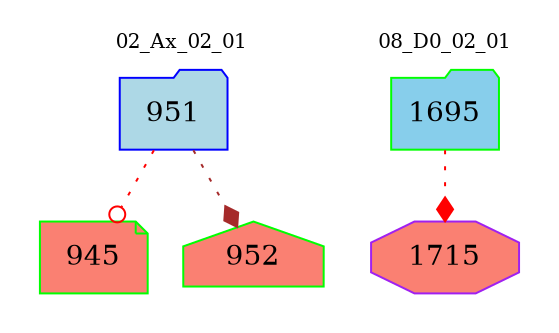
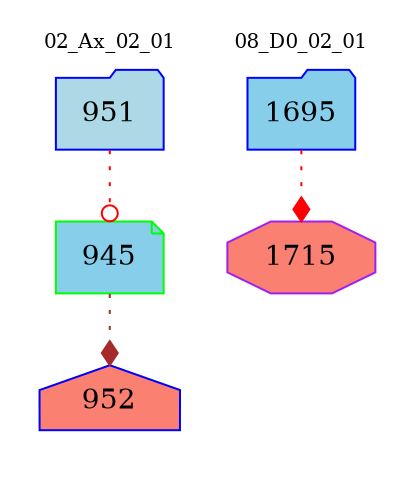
(445, 114) -> (301, 114)
(209, 178) -> (110, 318)
(94, 257) -> (110, 257)
(253, 257) -> (110, 401)
